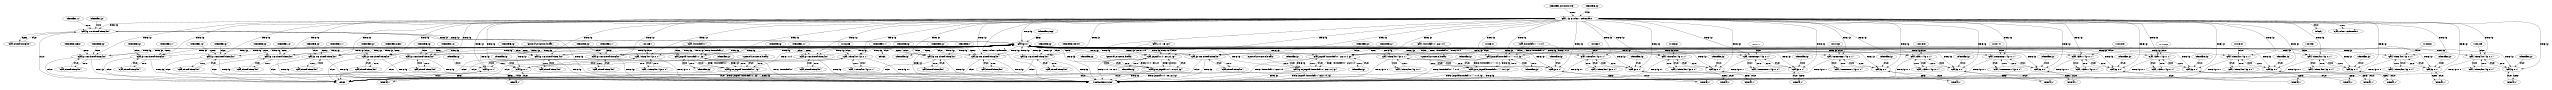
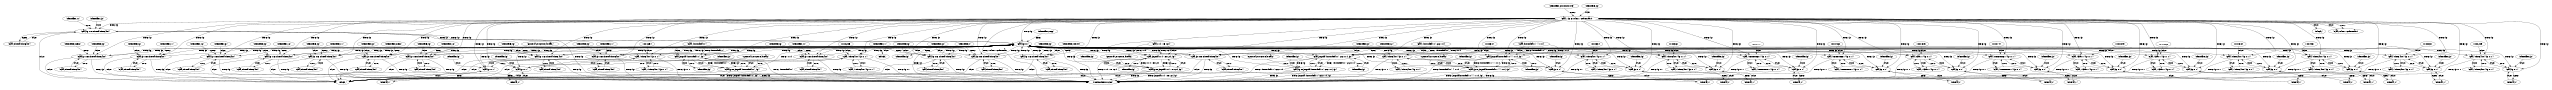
none -> (1970, 19)
none -> (1340, 50)
(1174, 63) -> (1174, 63)
